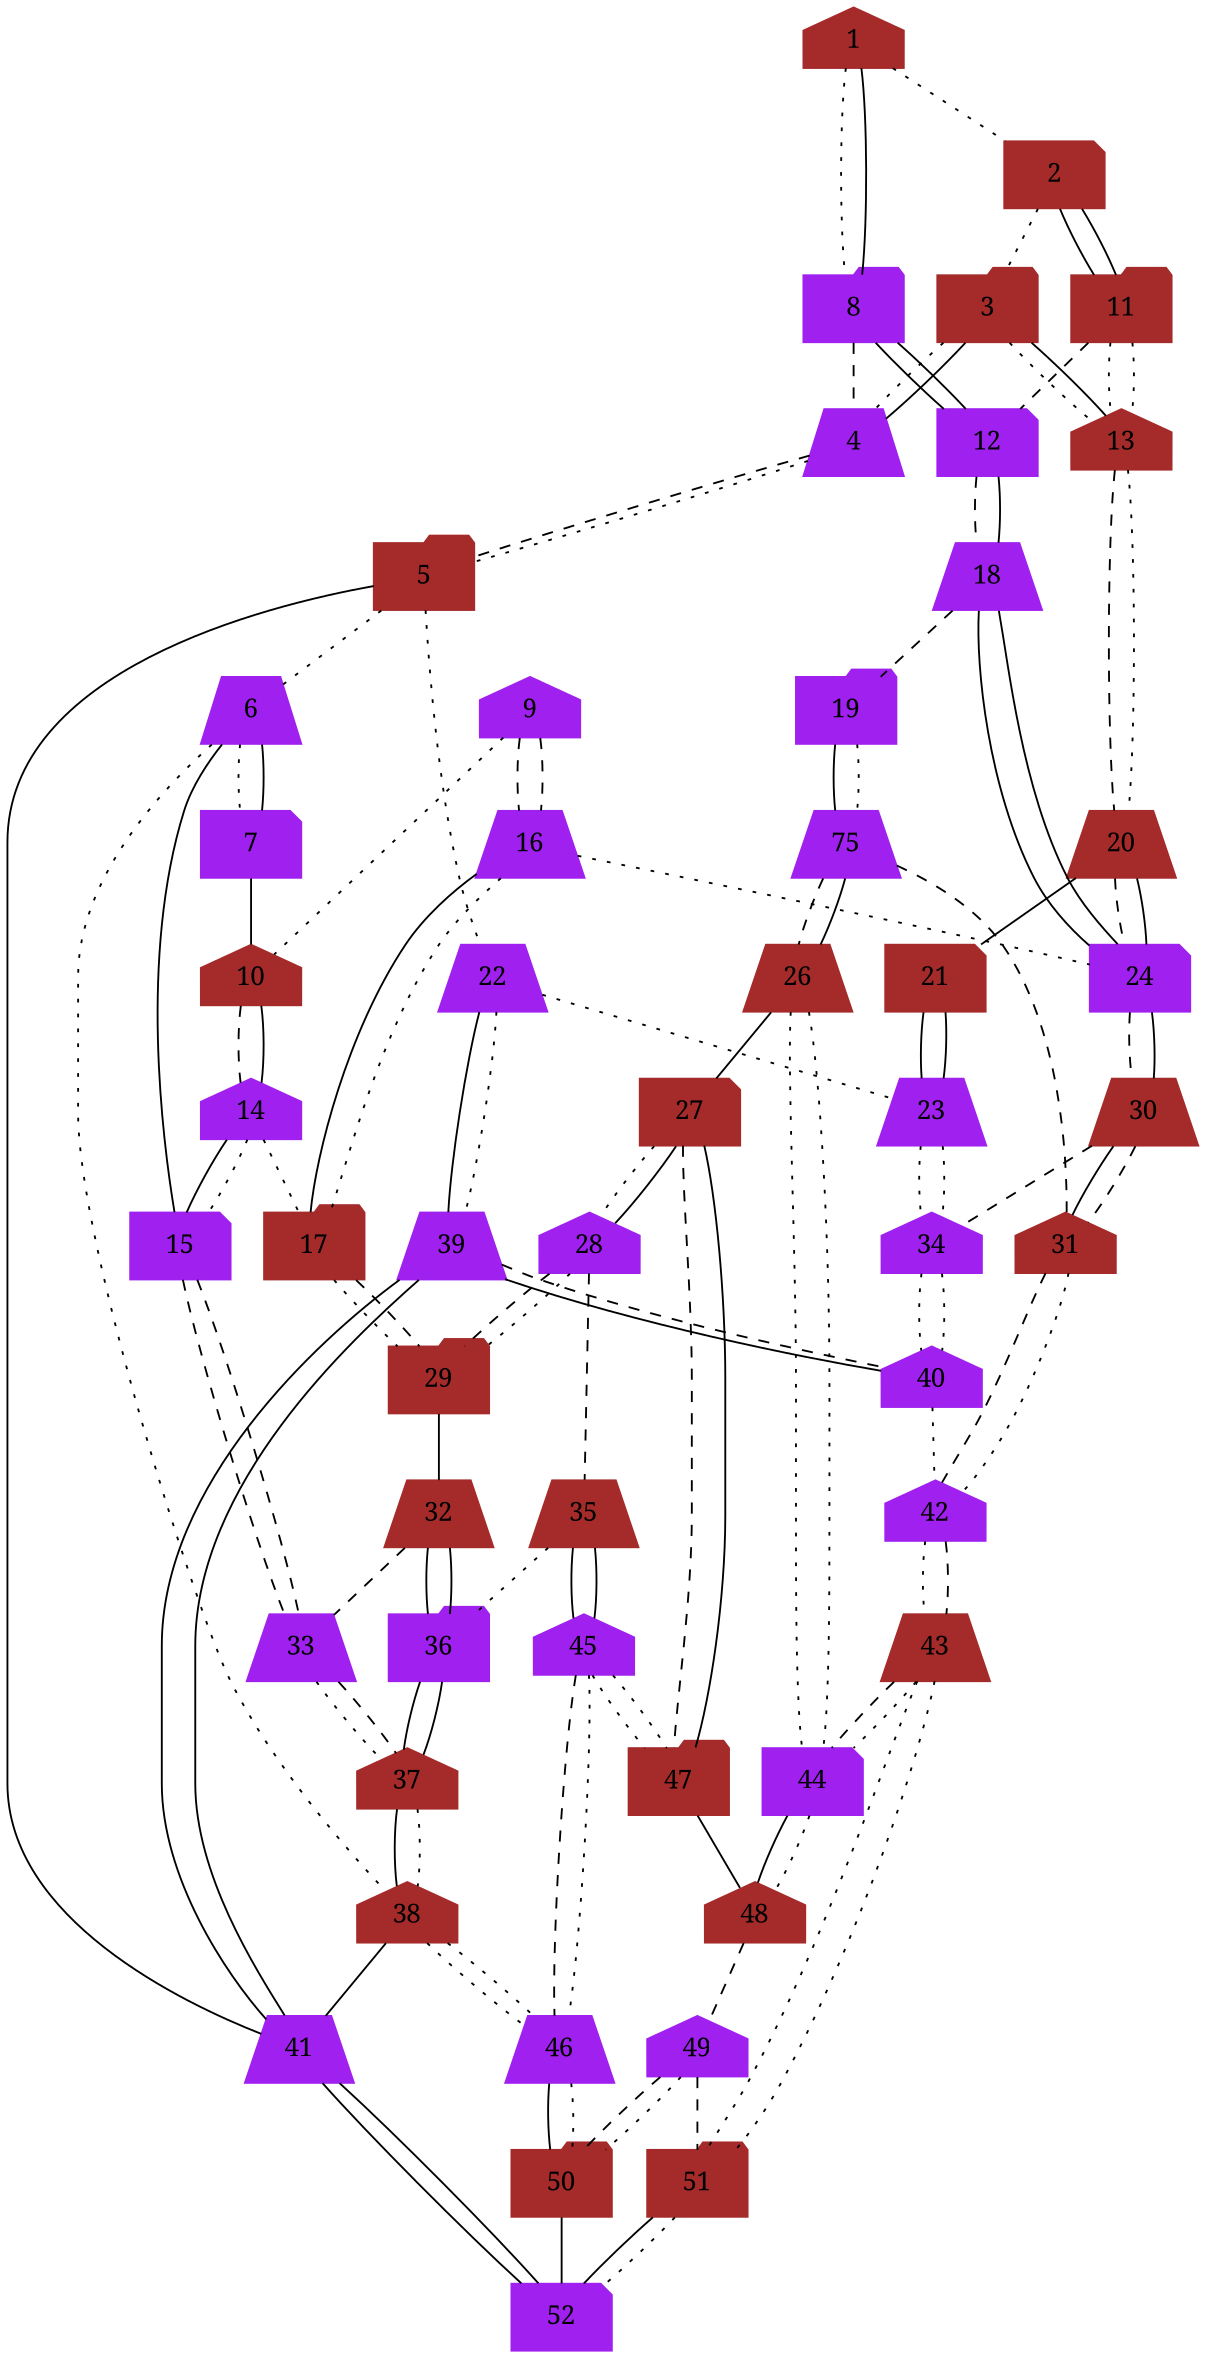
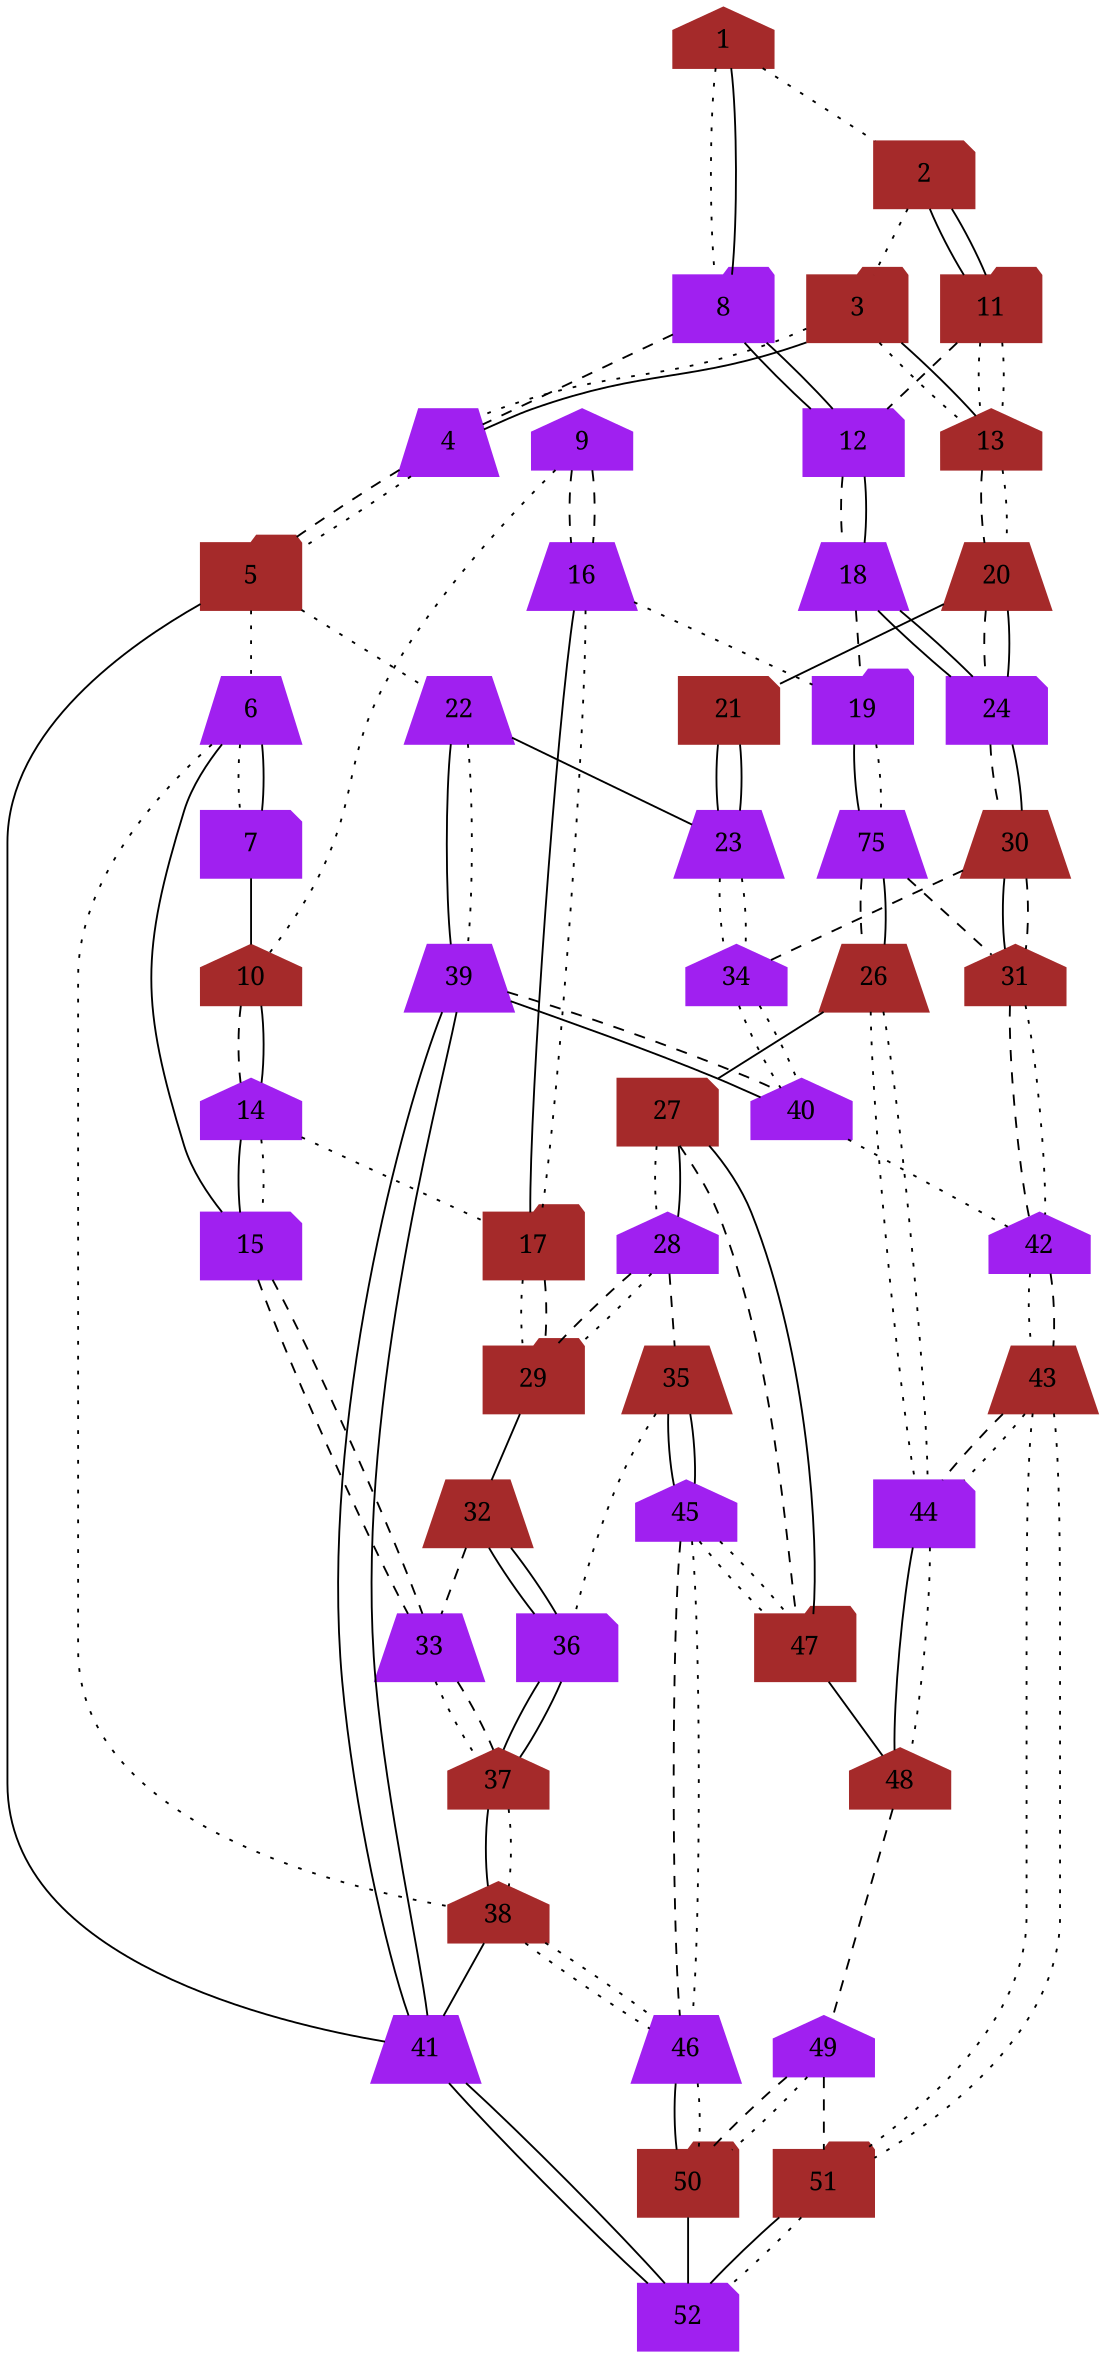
(847, 911) -> (723, 643)
(717, 1047) -> (602, 781)
(439, 1648) -> (567, 1648)
